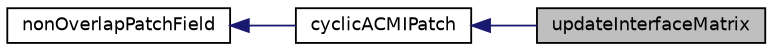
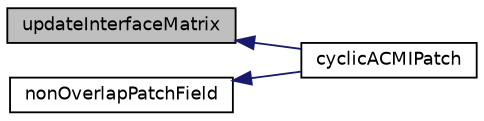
(513, 26) -> (278, 46)
